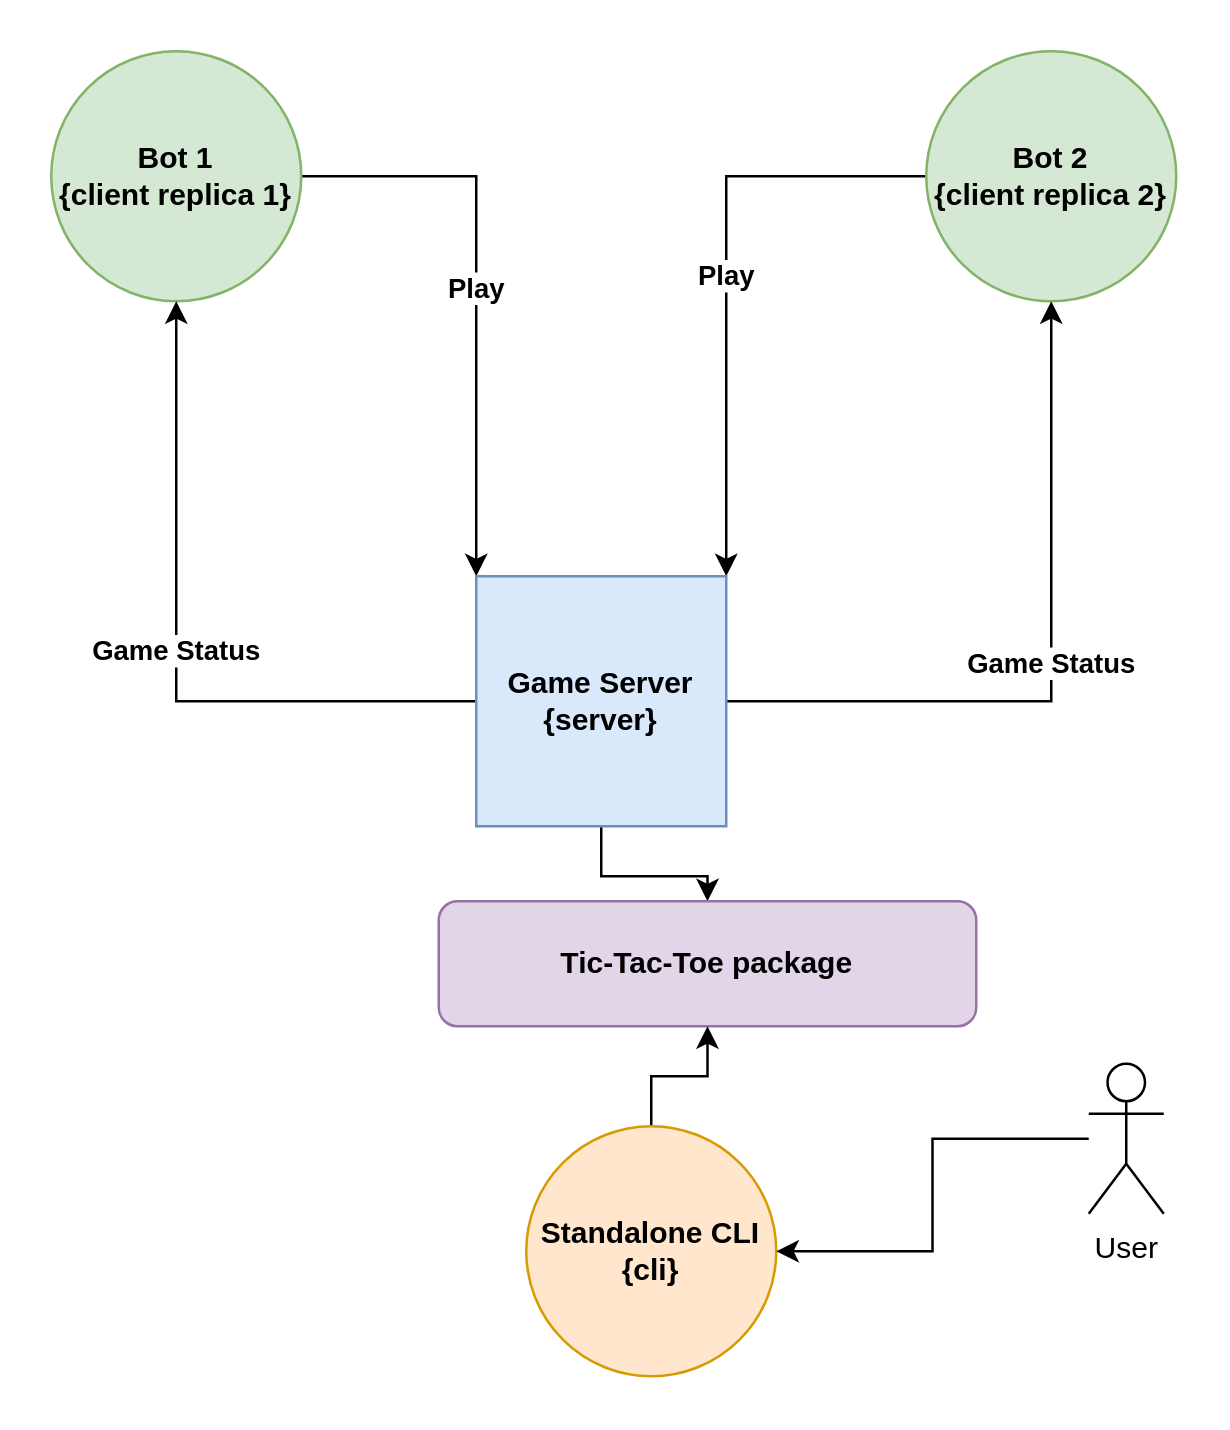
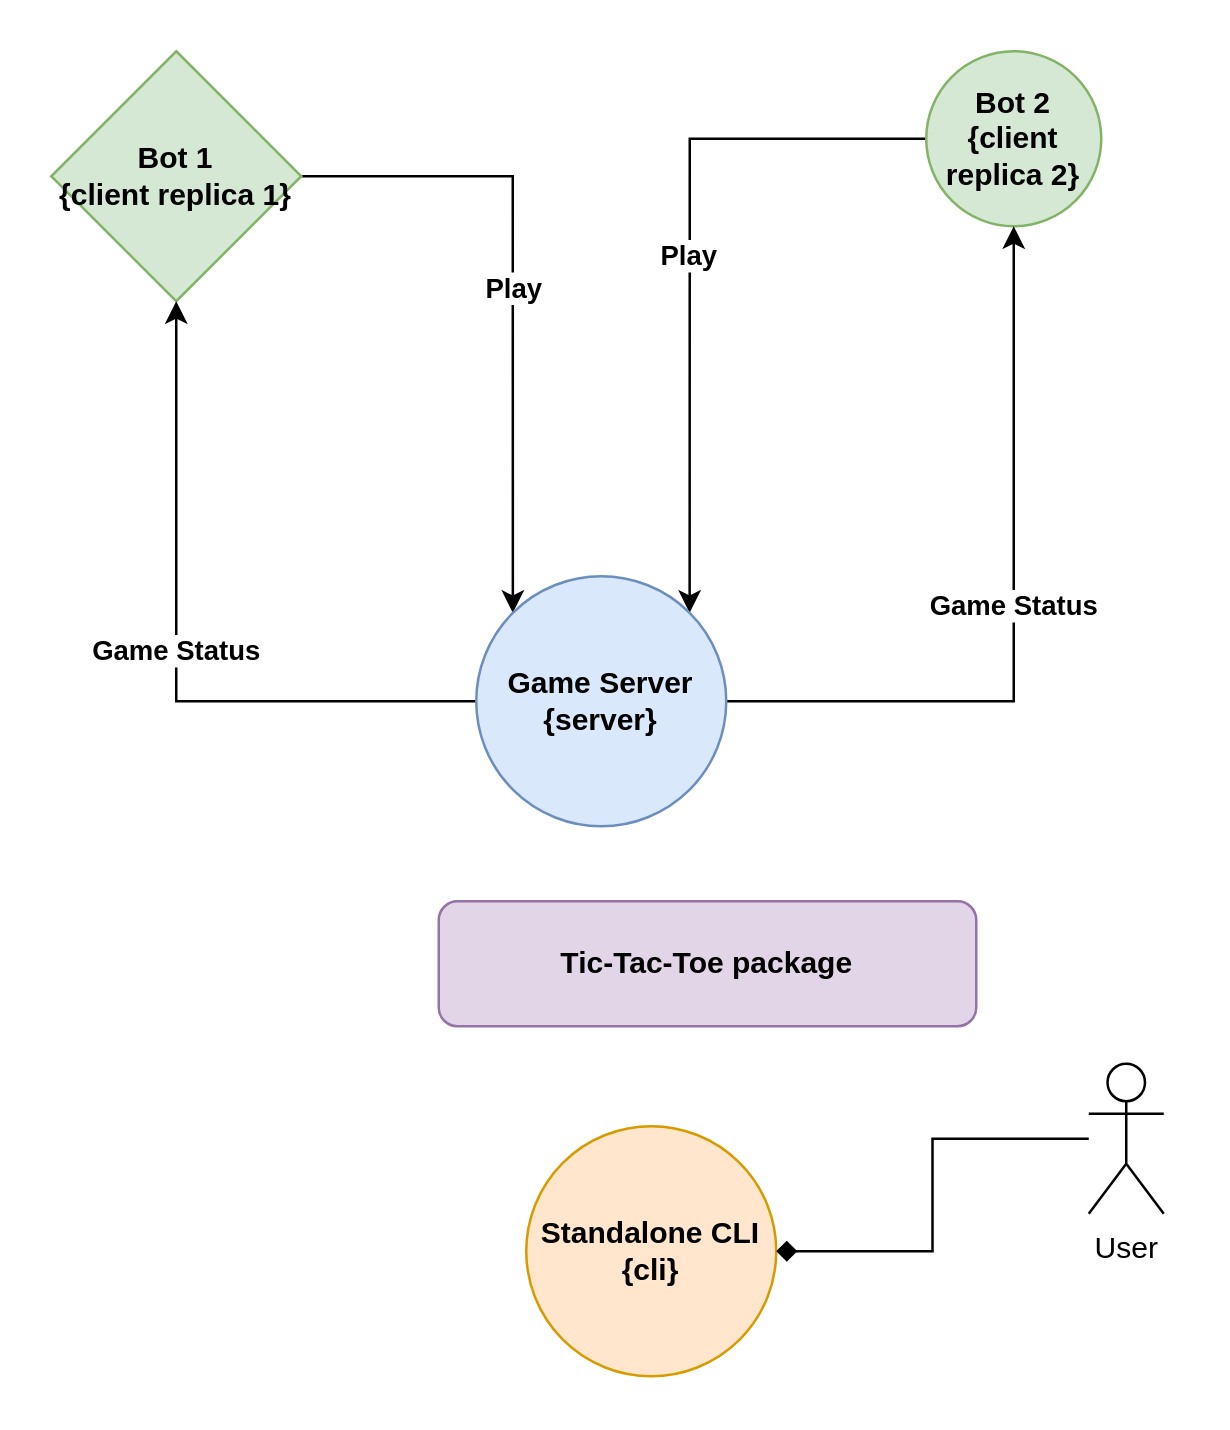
(176, 176) -> (176, 176)
(1051, 176) -> (1014, 139)
(601, 701) -> (601, 701)
(633, 876) -> none
(671, 1076) -> none
(795, 1251) -> (797, 1251)
